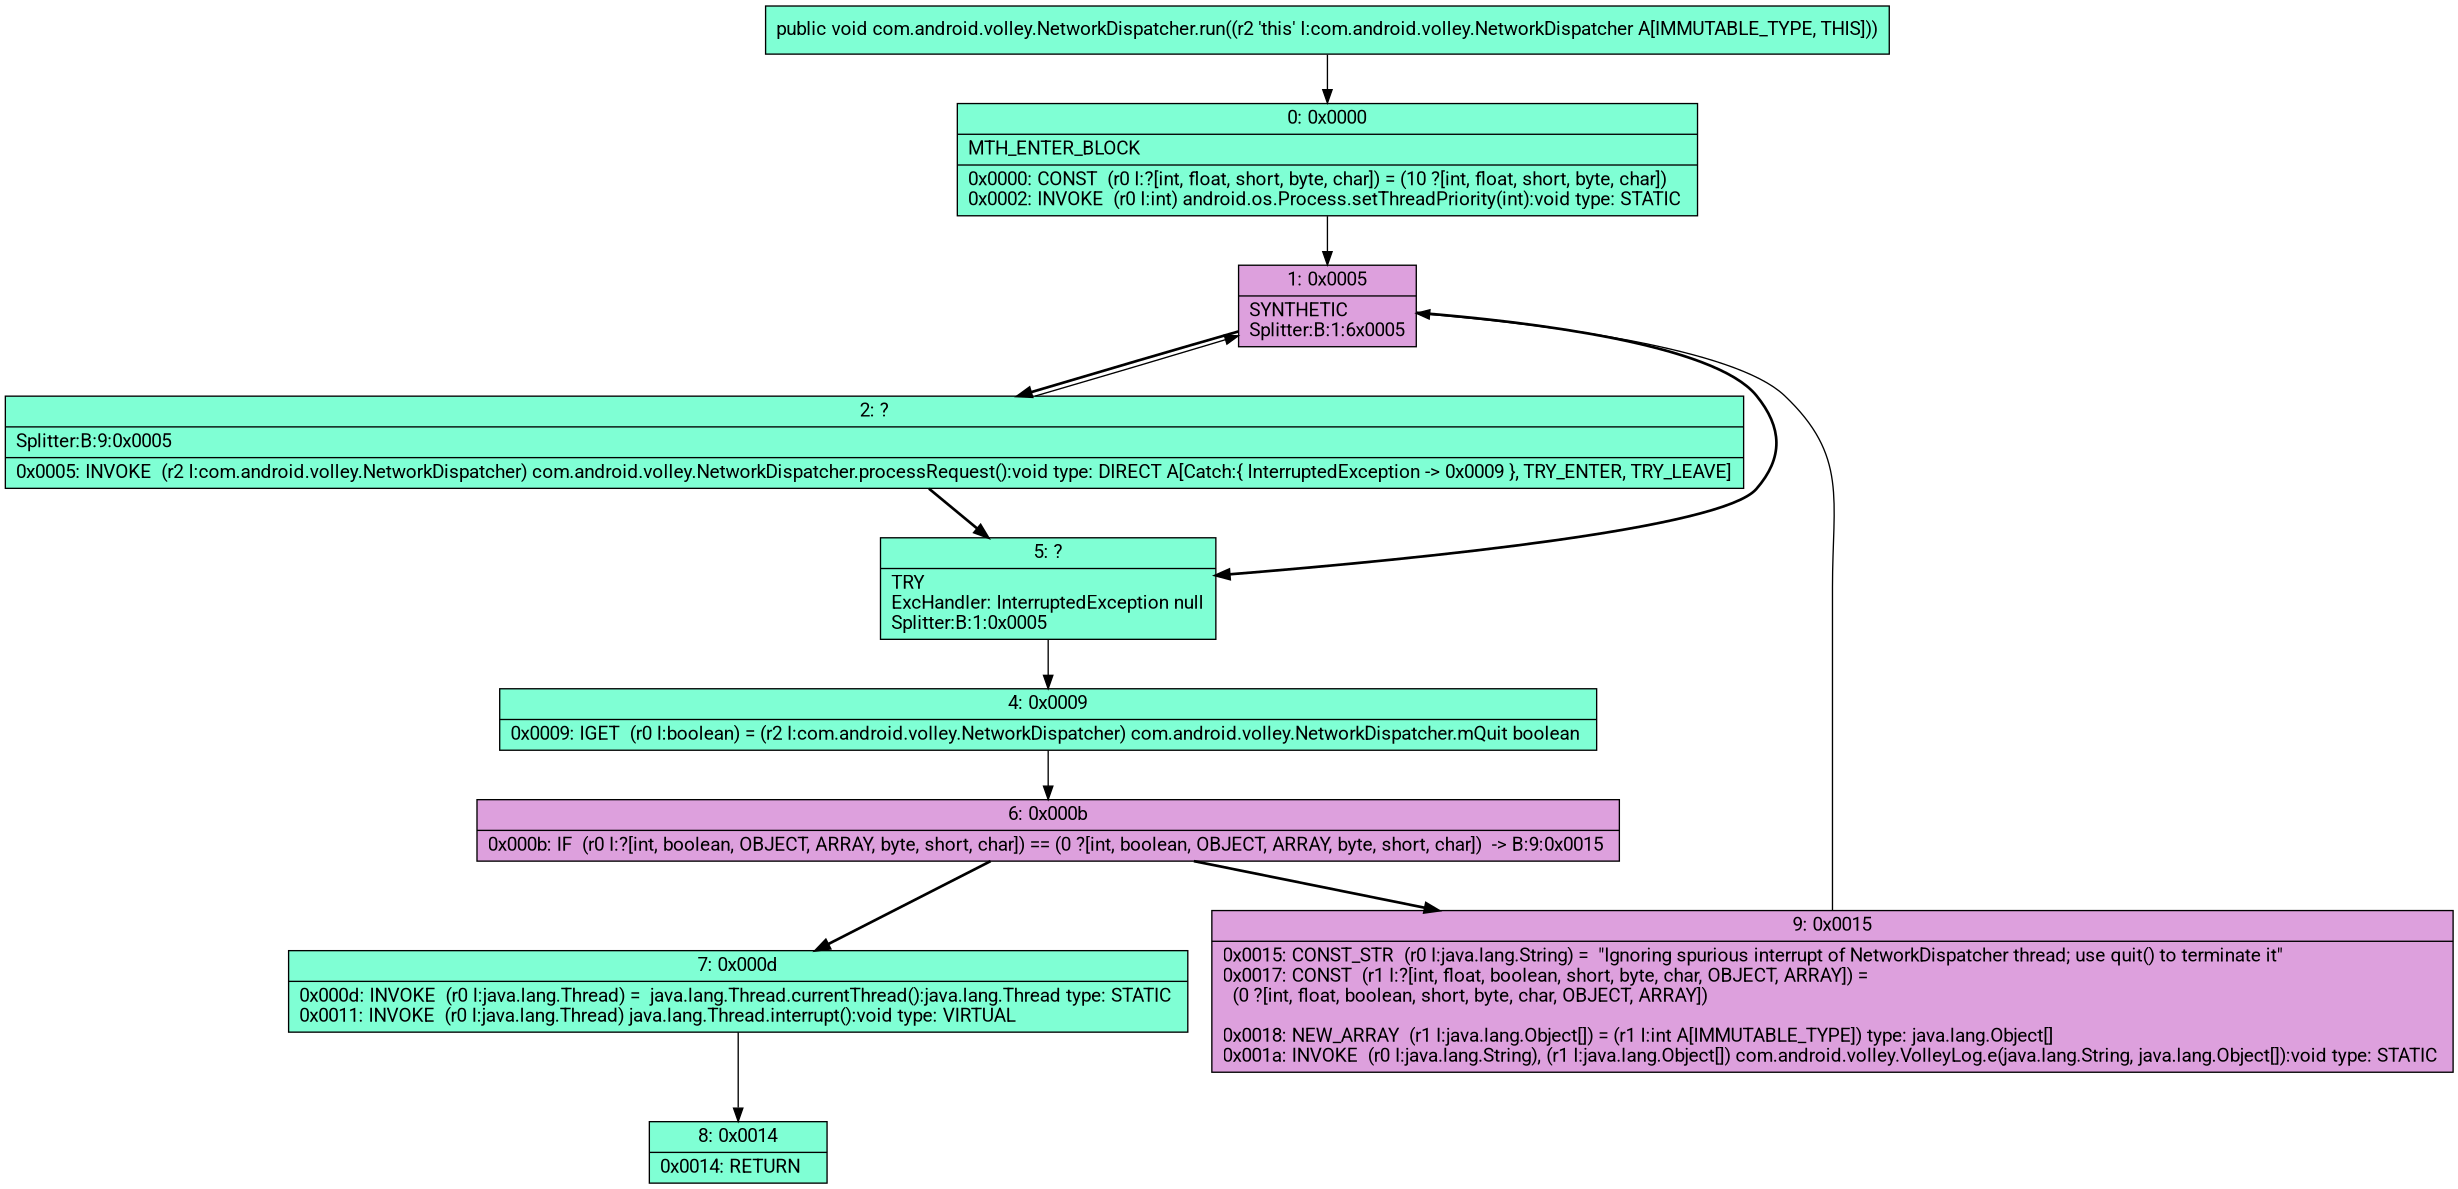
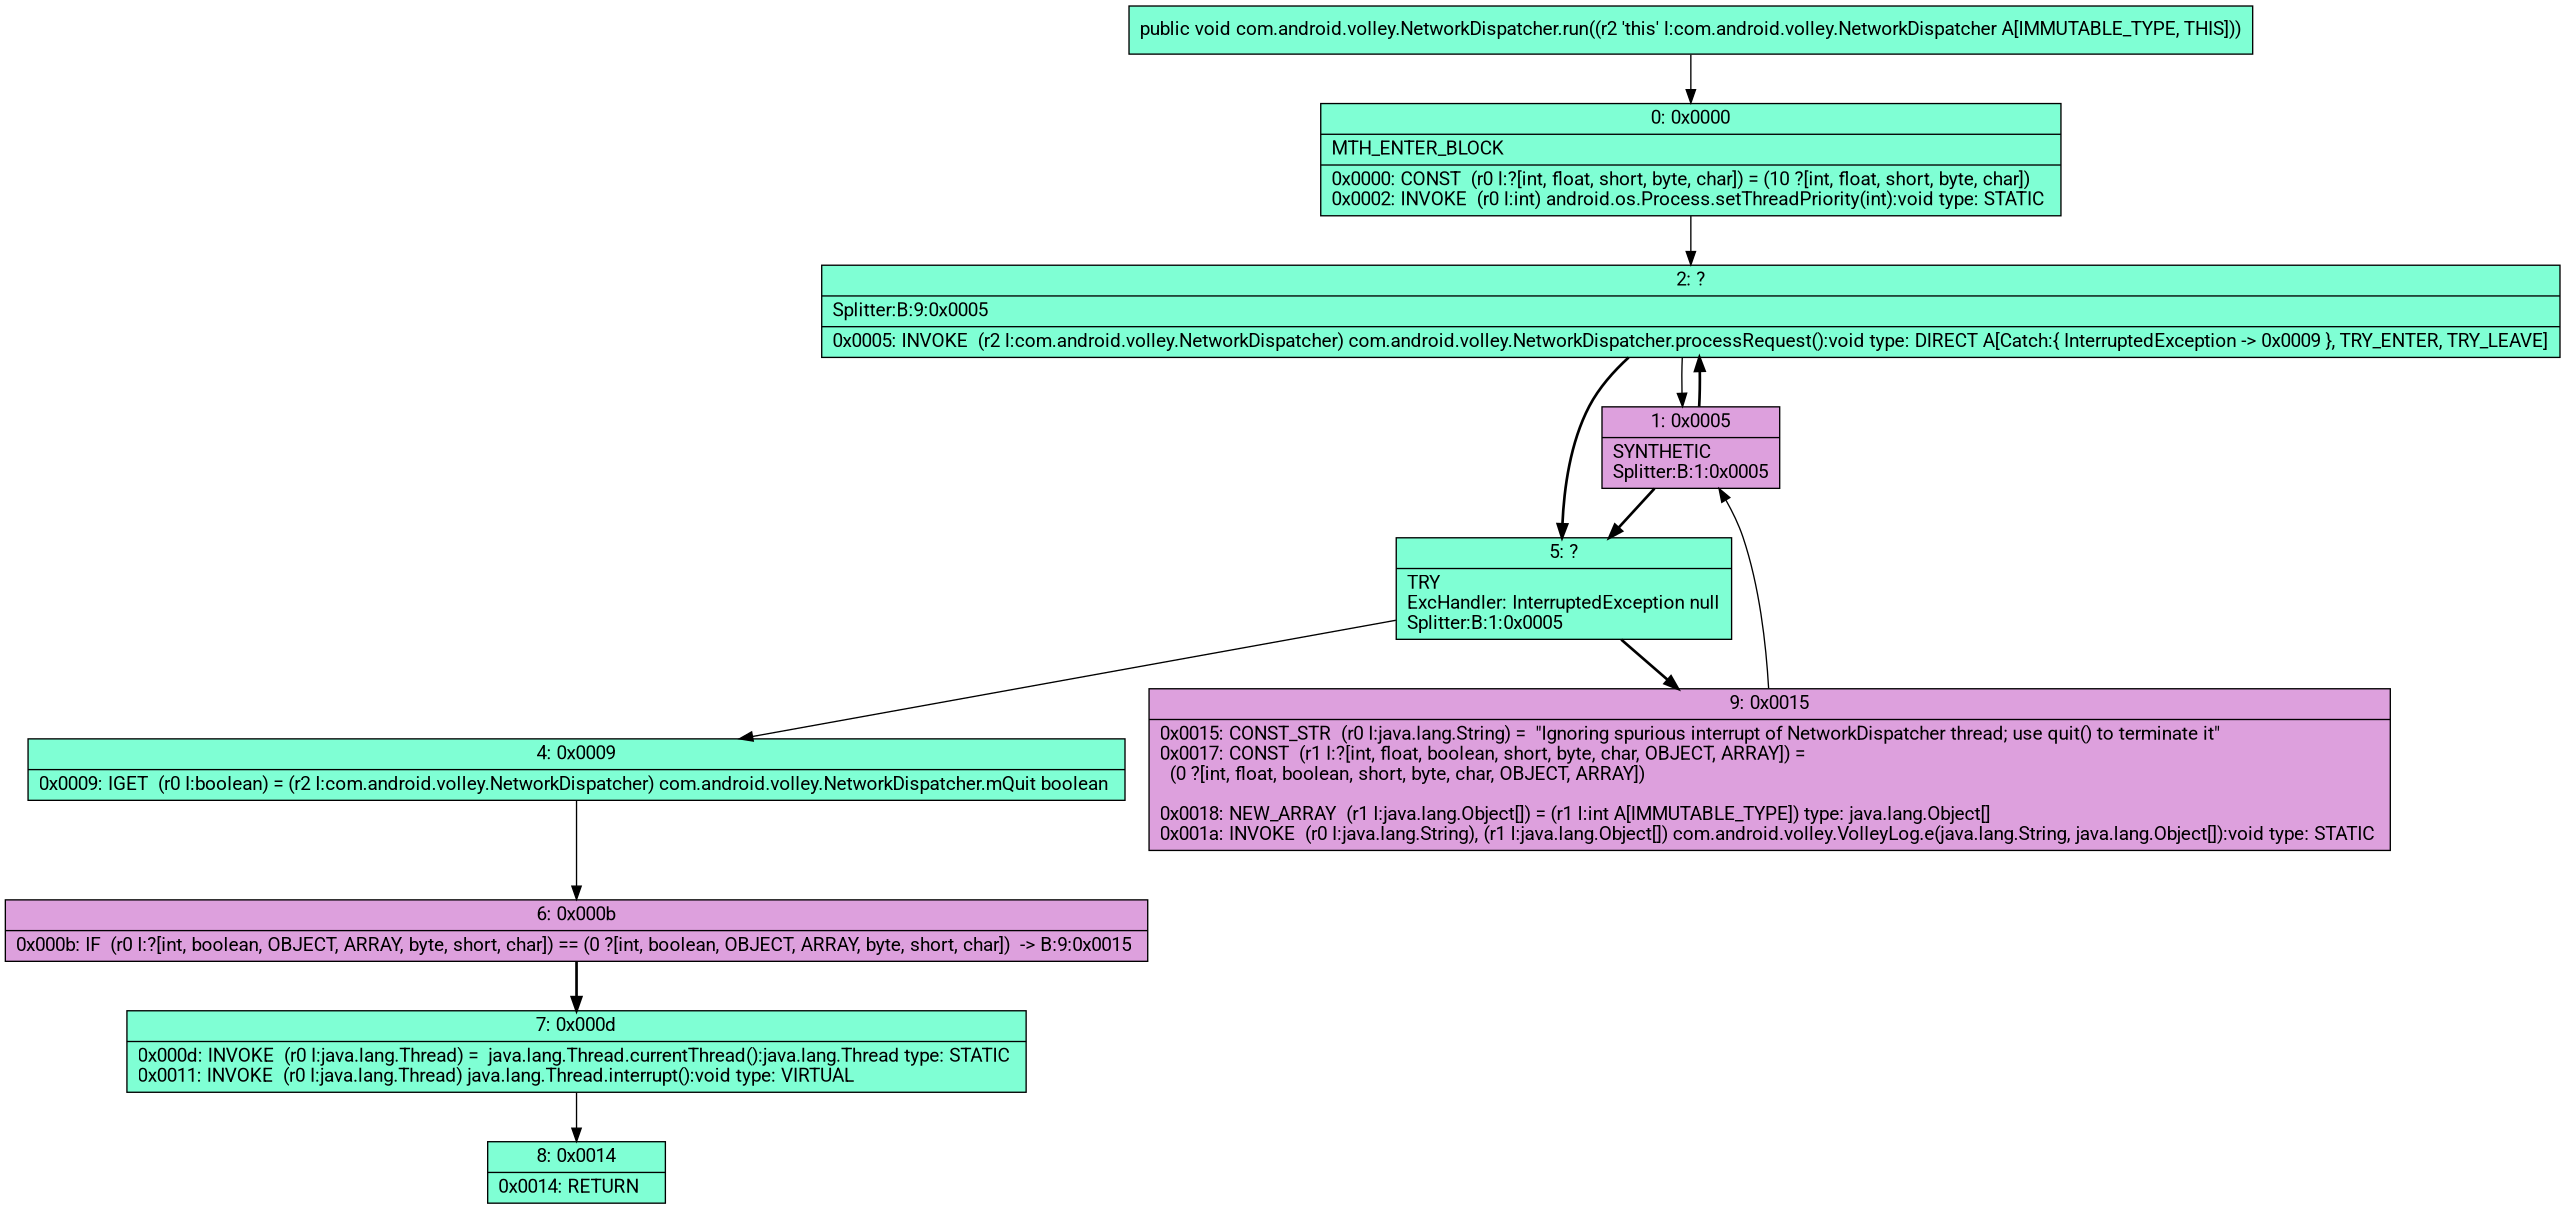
(1327, 234) -> (1691, 234)
(1327, 331) -> (1691, 472)
(1309, 884) -> (1644, 660)
